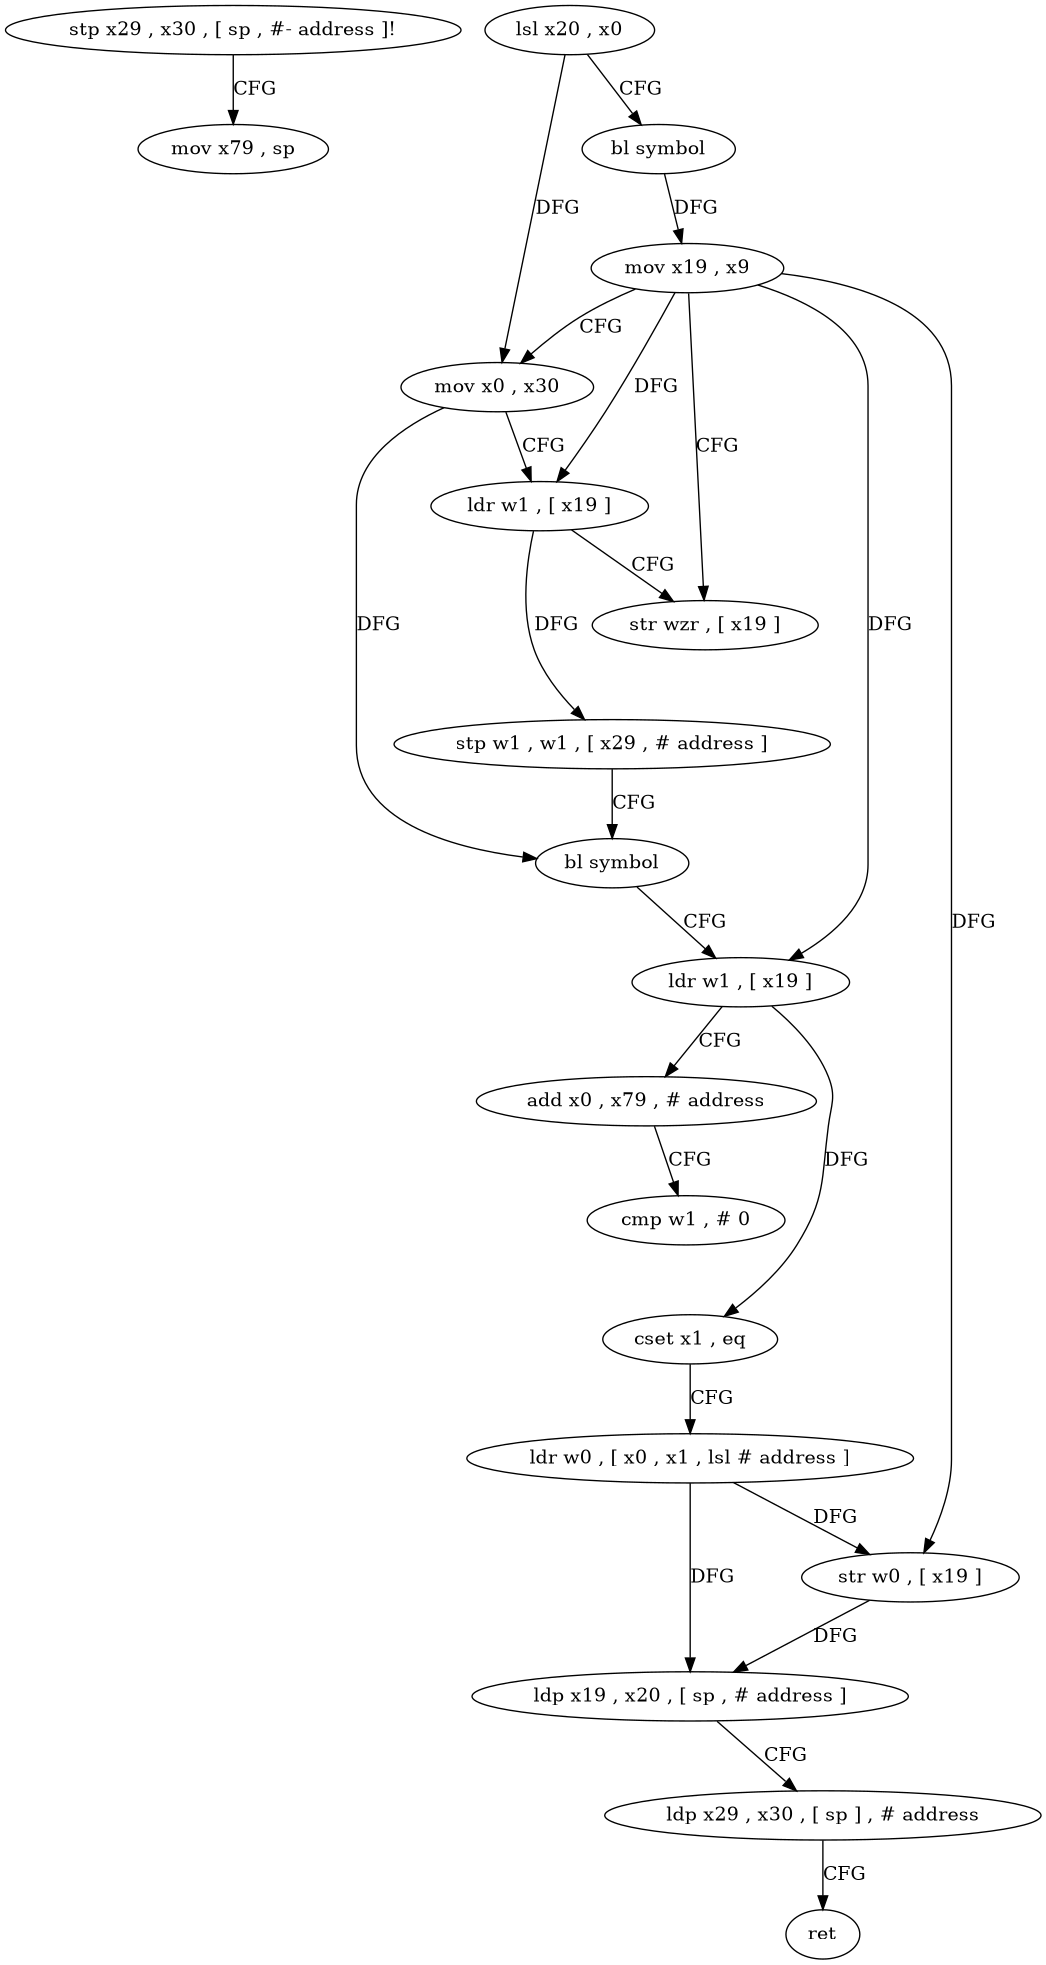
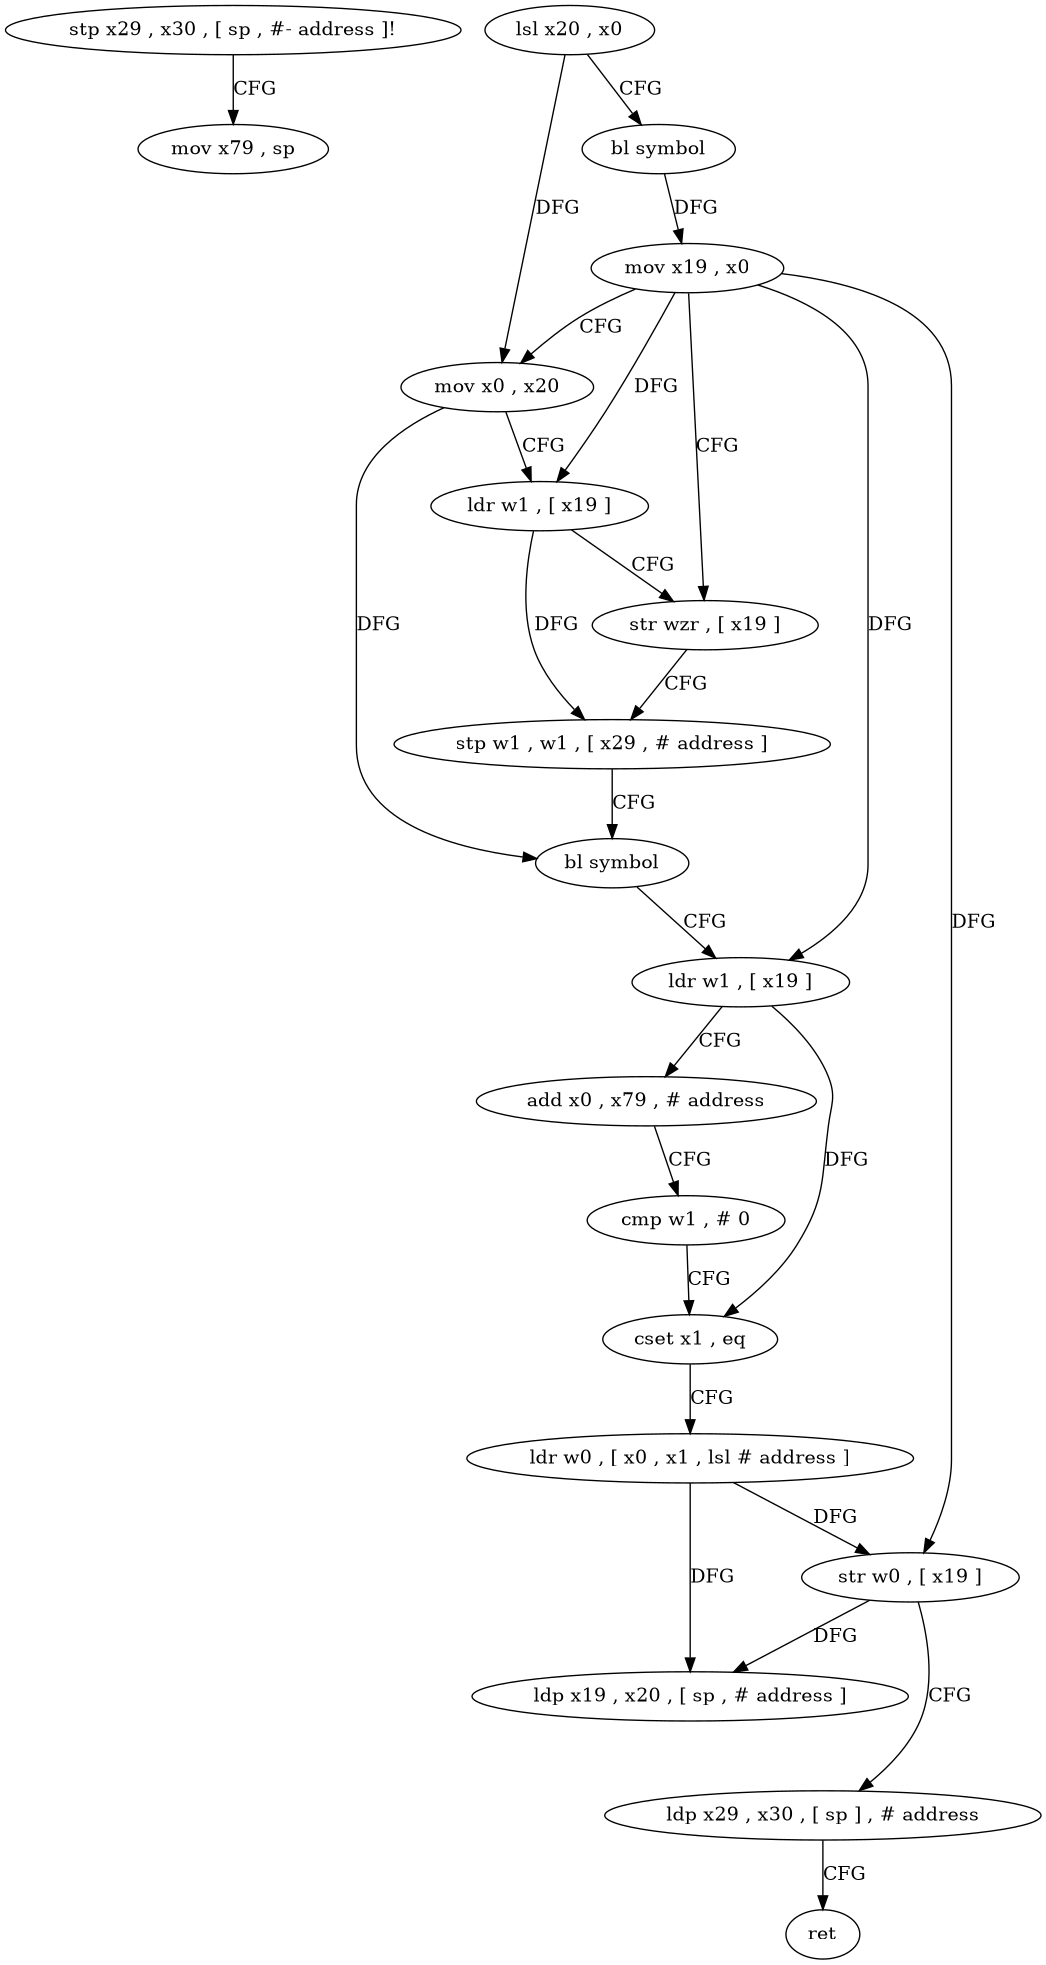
(687, 268) -> (687, 268)
(497, 387) -> (497, 387)
none -> (663, 679)
none -> (688, 1273)
(751, 1751) -> (926, 1701)
